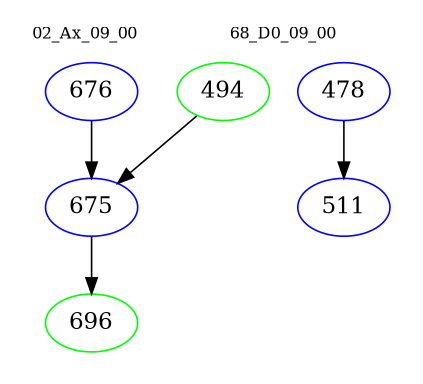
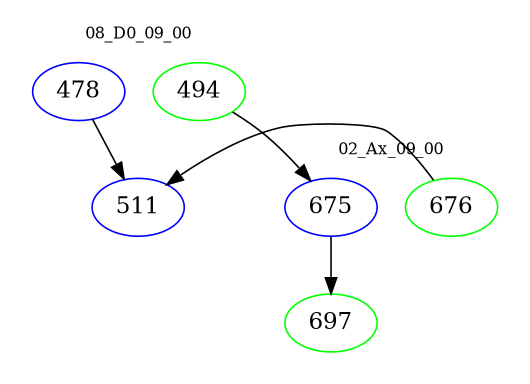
(284, 35) -> (139, 35)
(92, 92) -> (452, 207)
(92, 142) -> (313, 124)
(92, 323) -> (331, 323)
